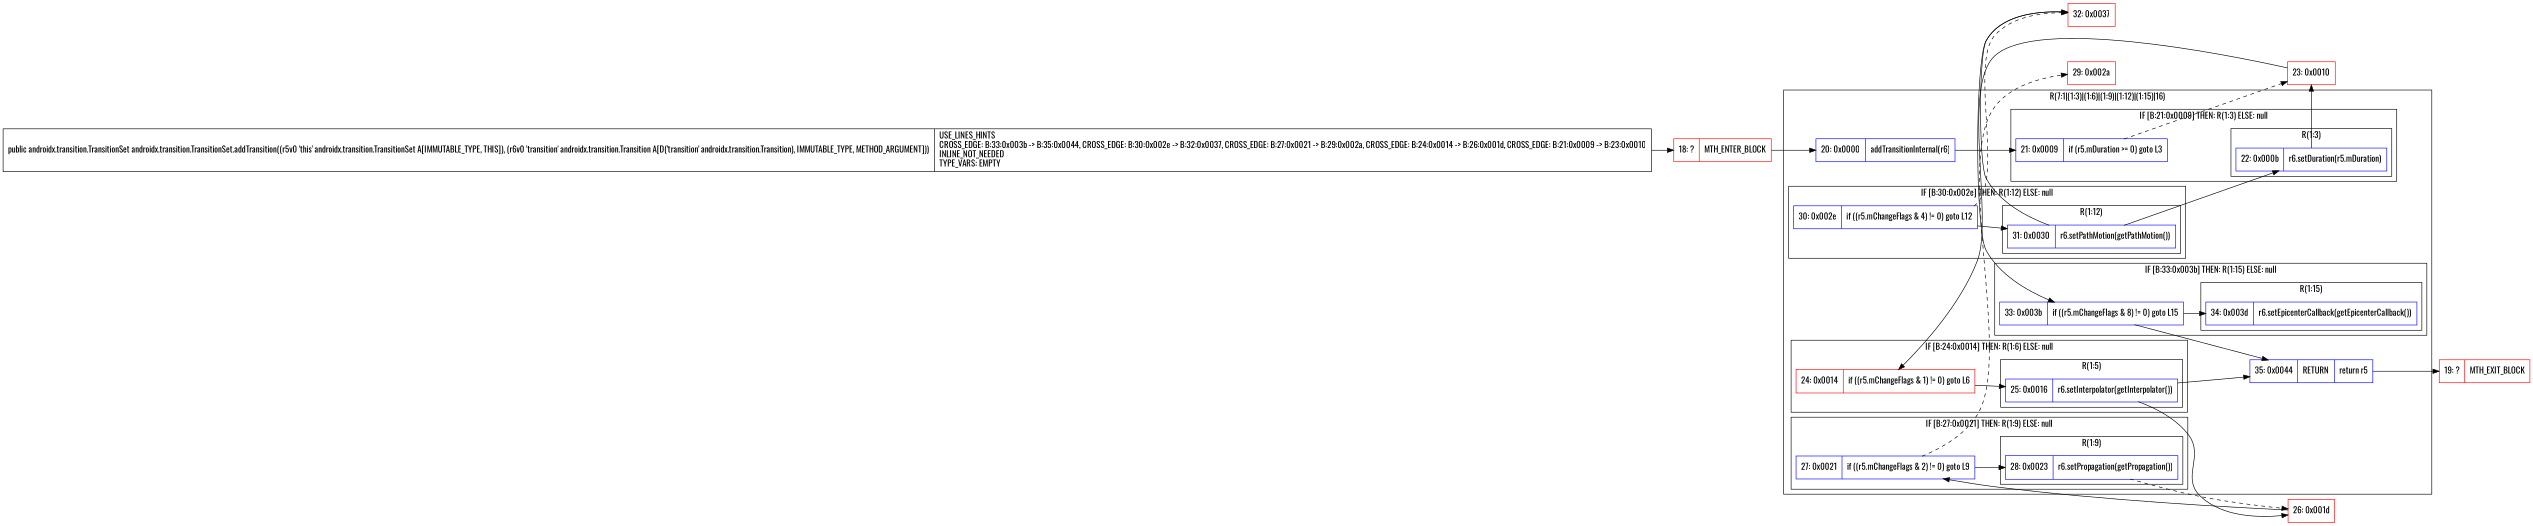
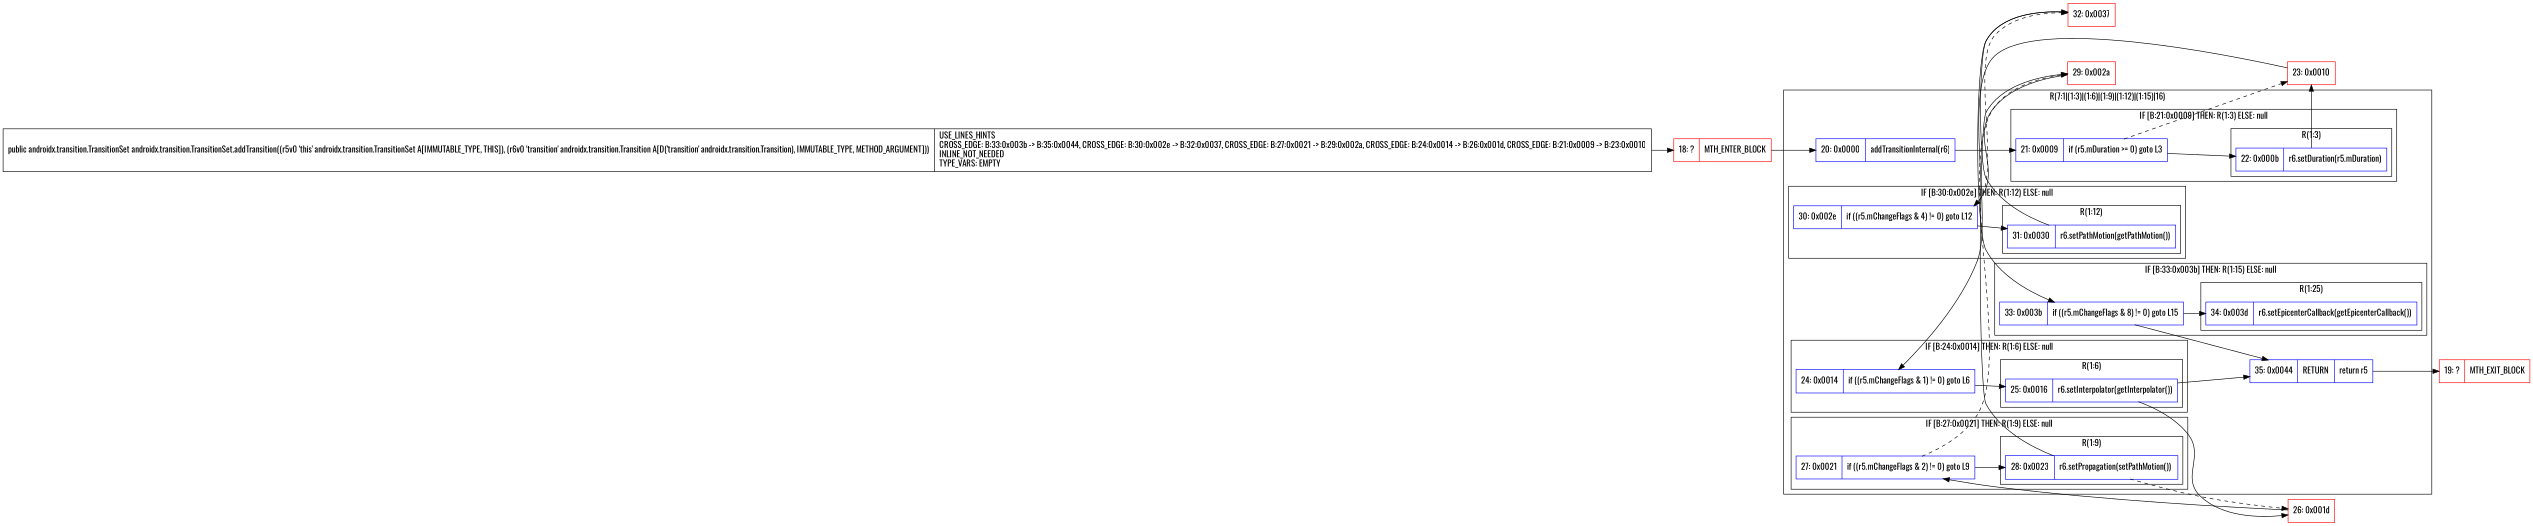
none -> (1990, 115)
(2198, 199) -> (2198, 155)
none -> (1980, 270)
(2311, 290) -> (2311, 290)
(2092, 367) -> (2092, 367)
(1885, 381) -> (1885, 381)
(2115, 467) -> (2115, 467)
